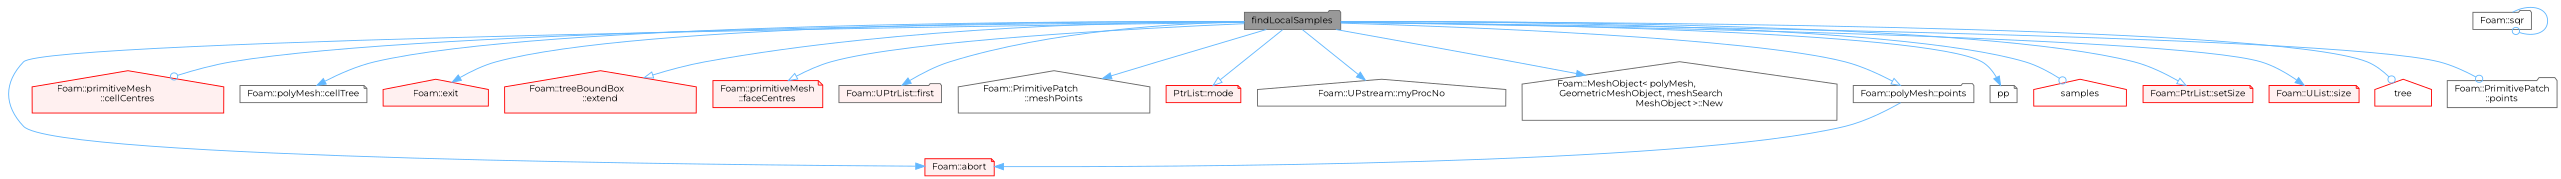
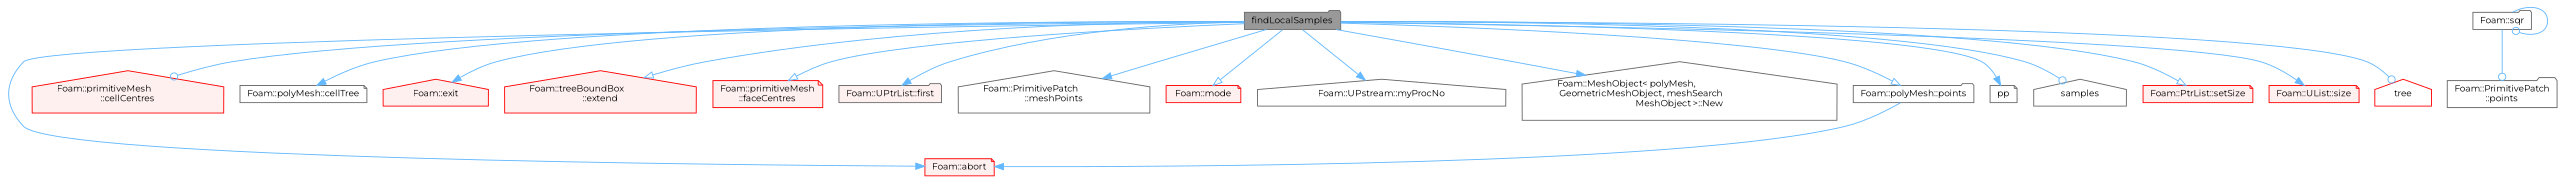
(1910, 32) -> (2502, 51)
(1203, 94) -> (1203, 94)
(2080, 94) -> (2080, 94)
